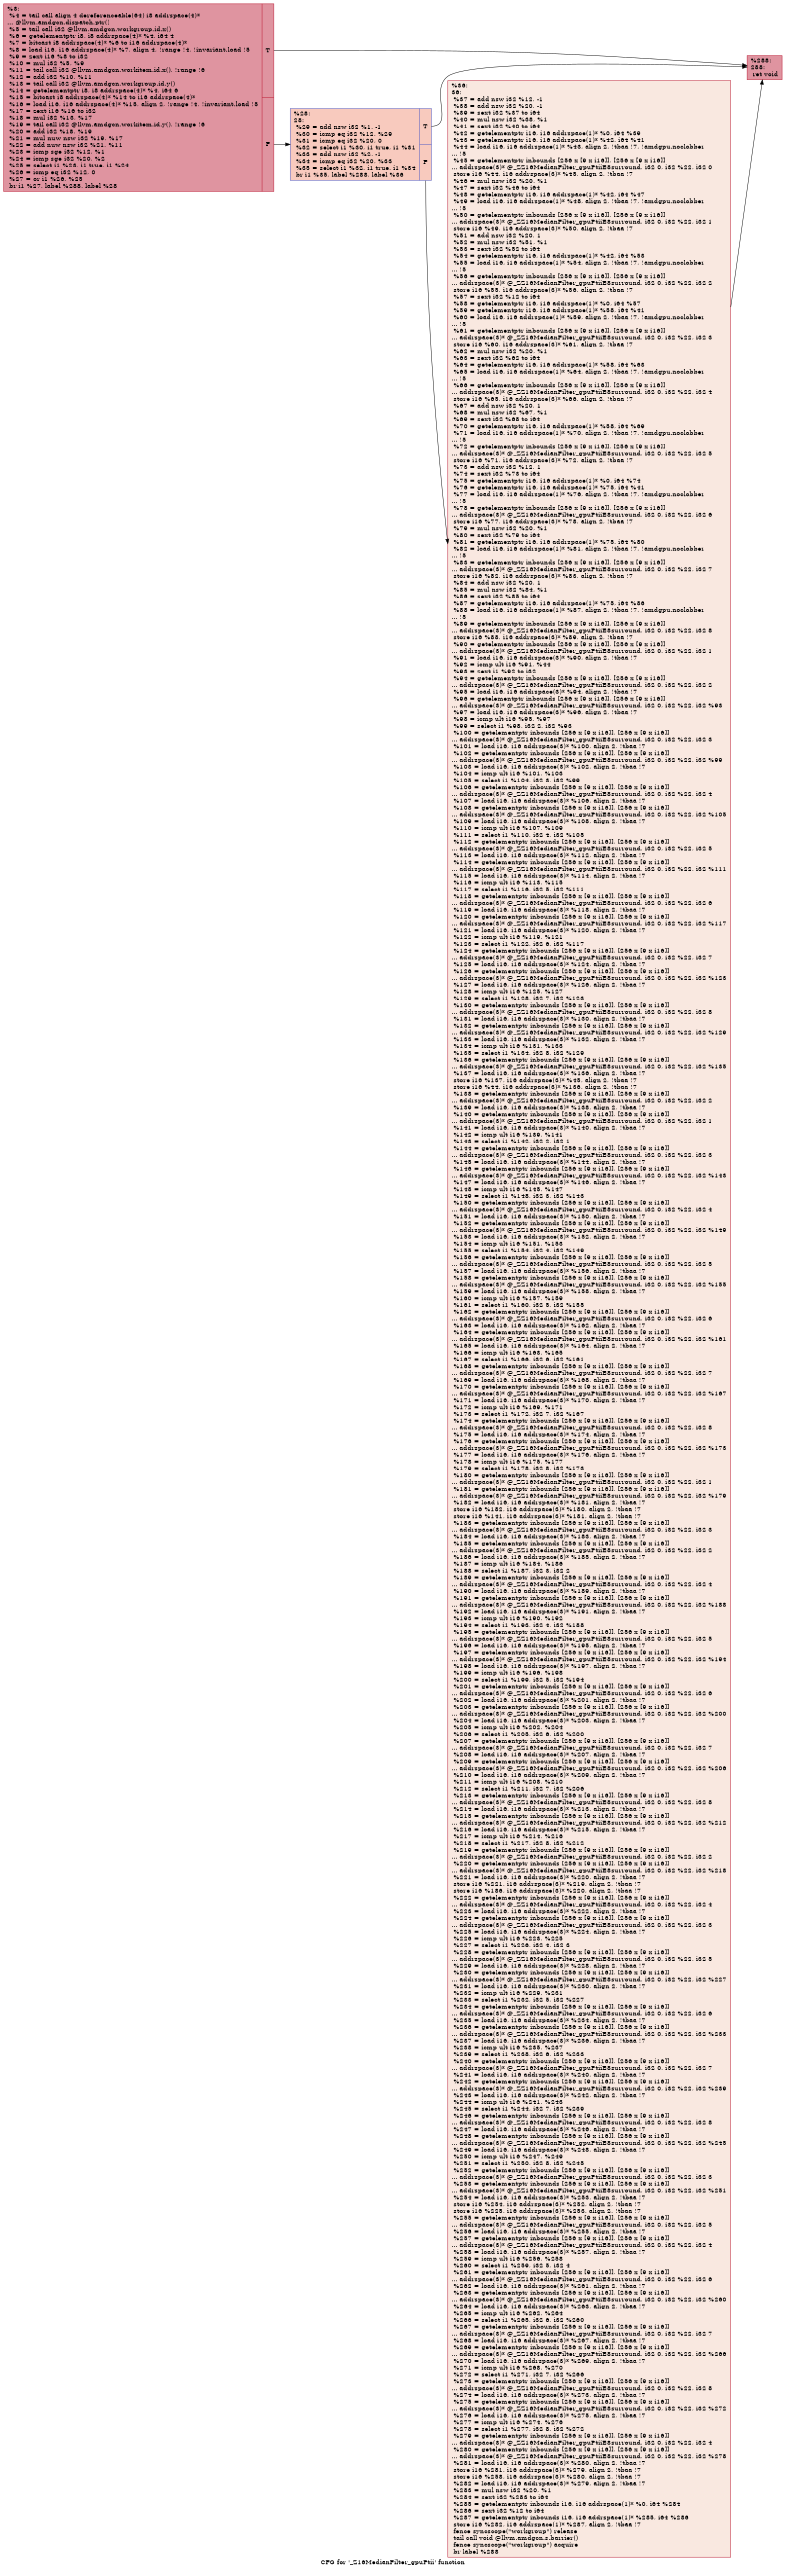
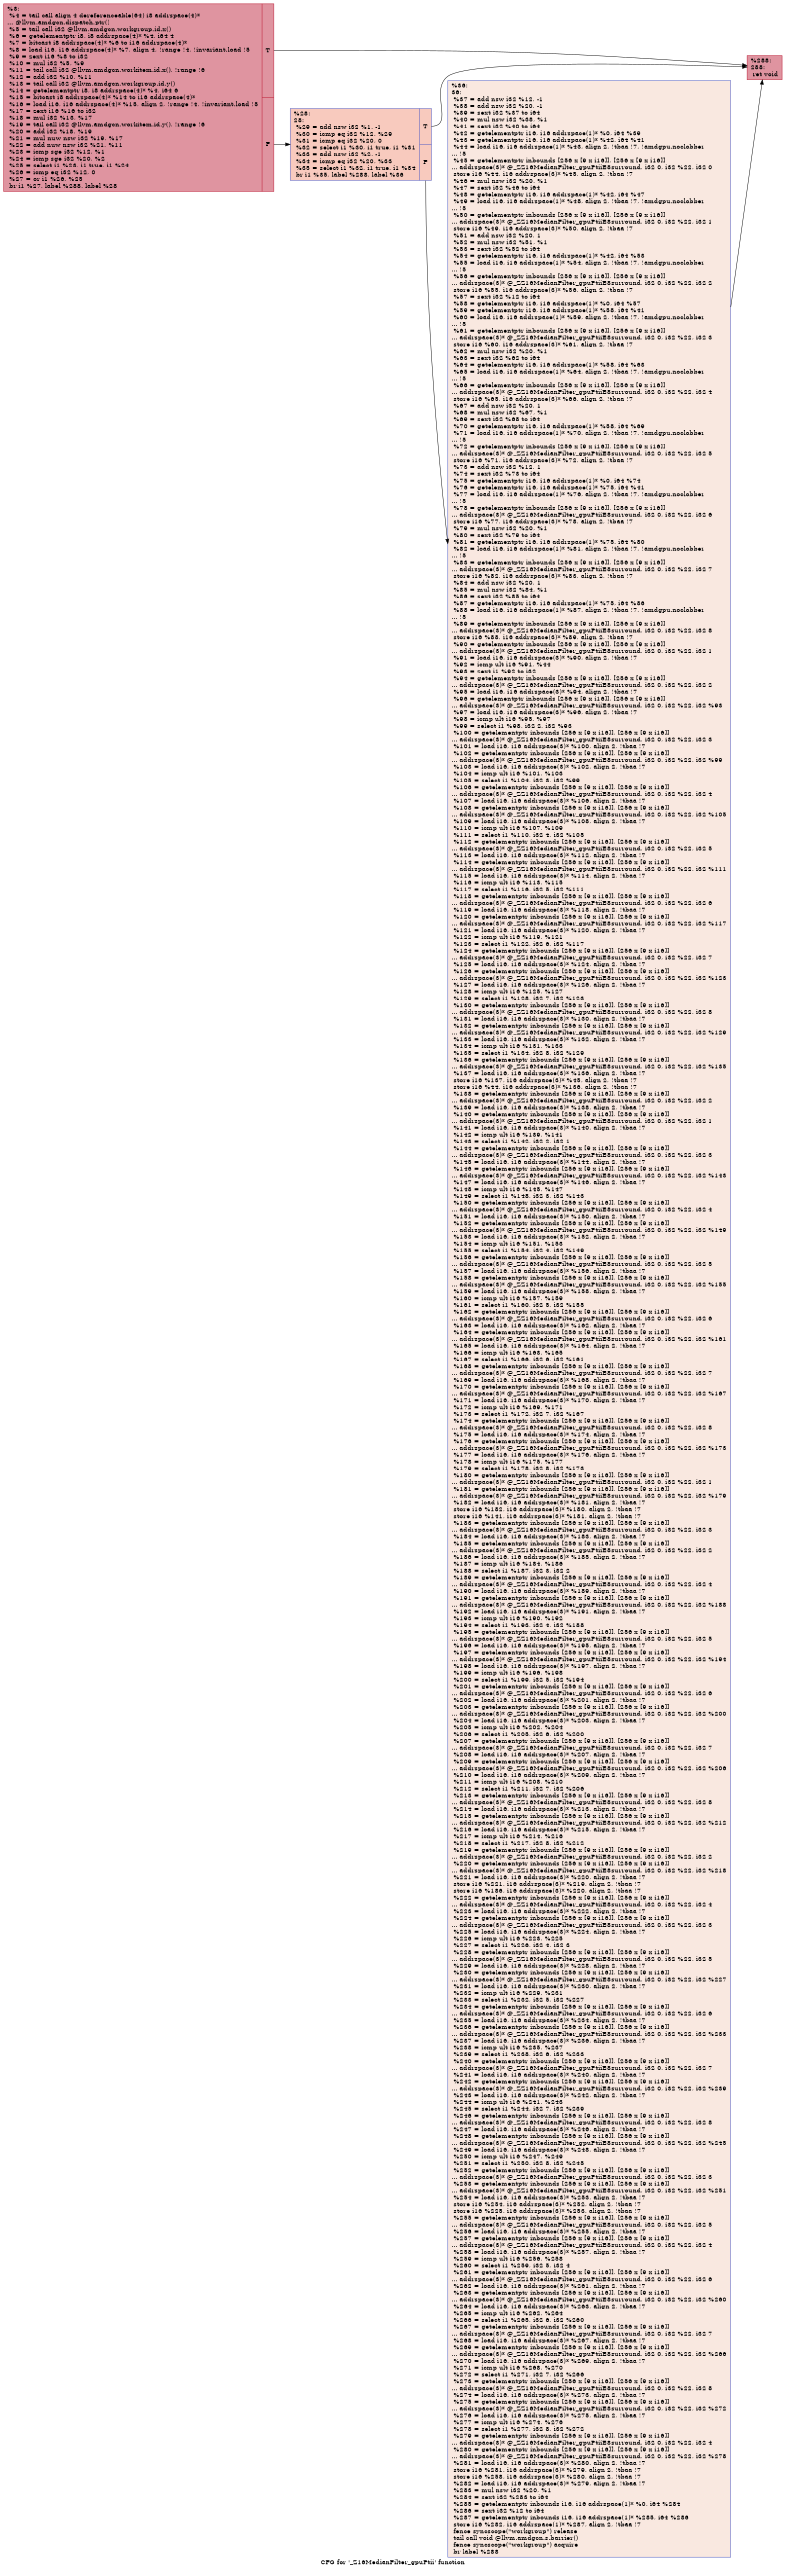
(589, 1319) -> (589, 1319)
